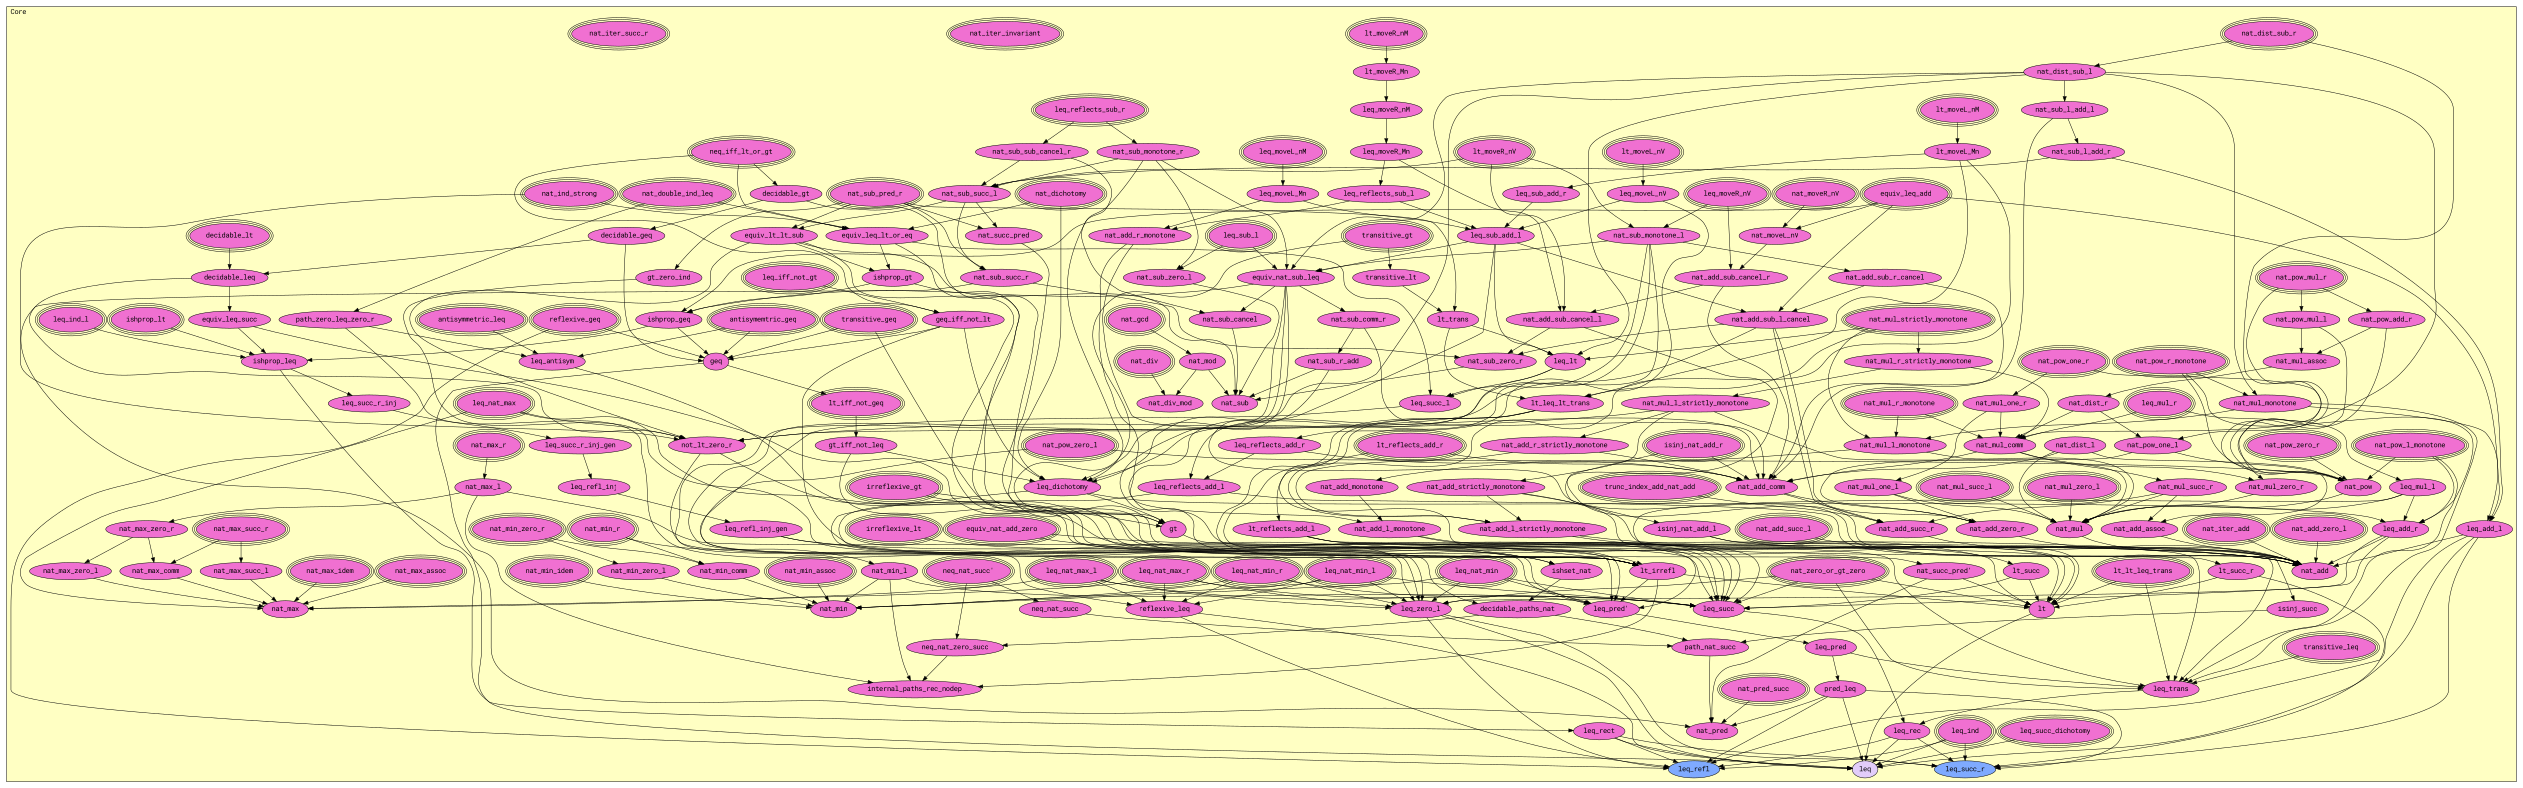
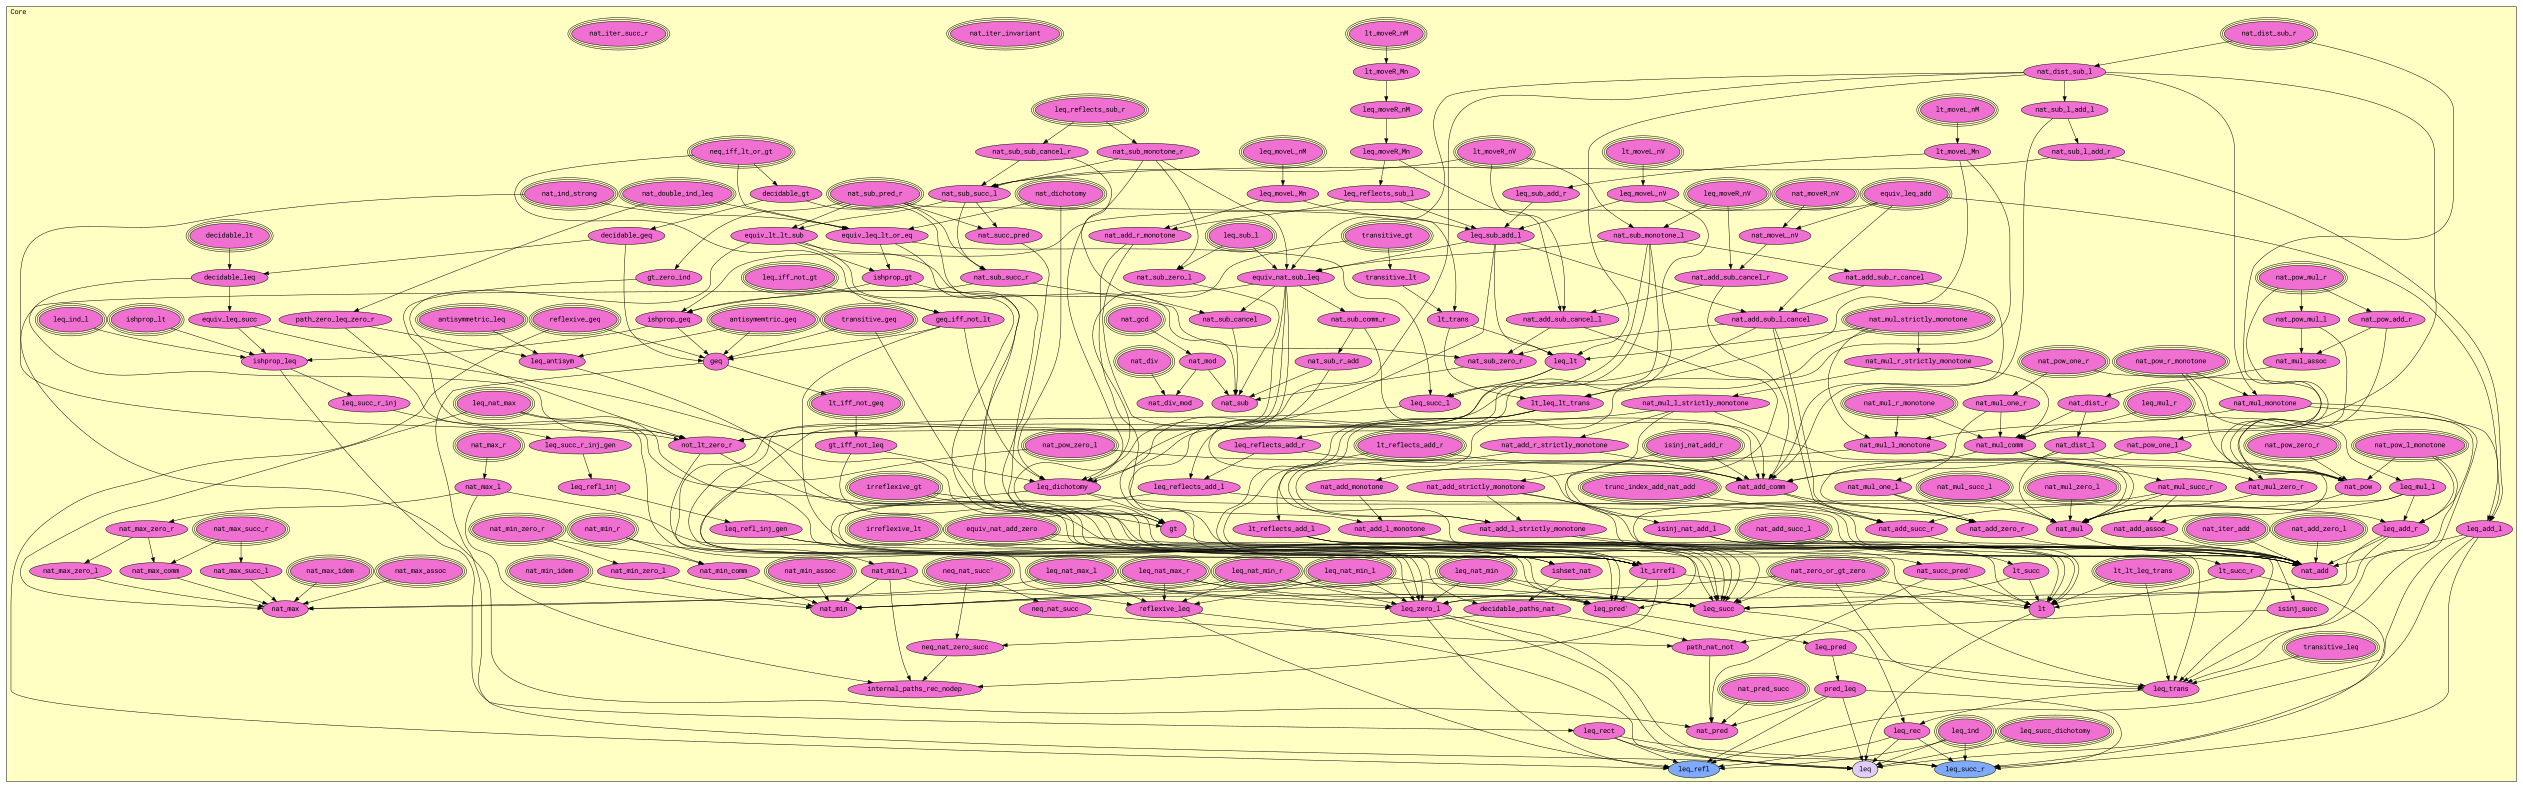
(2122, 425) -> (2083, 421)
(1710, 647) -> (1710, 647)
